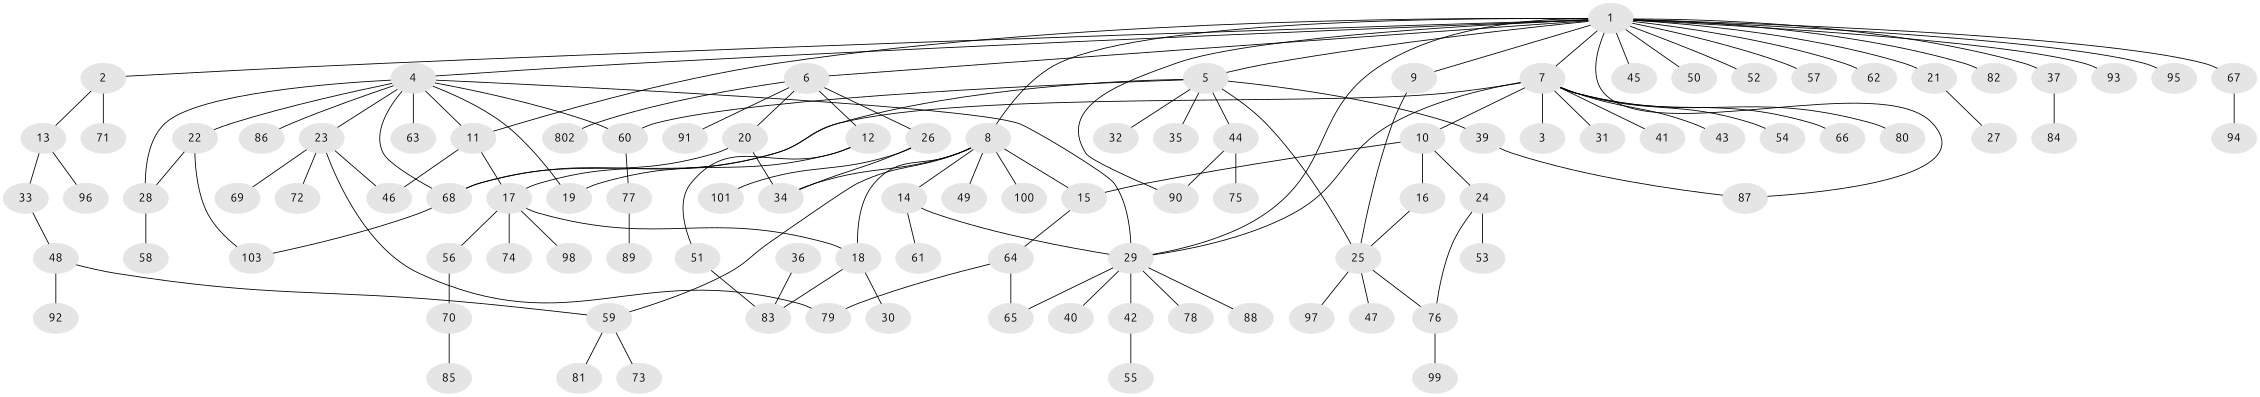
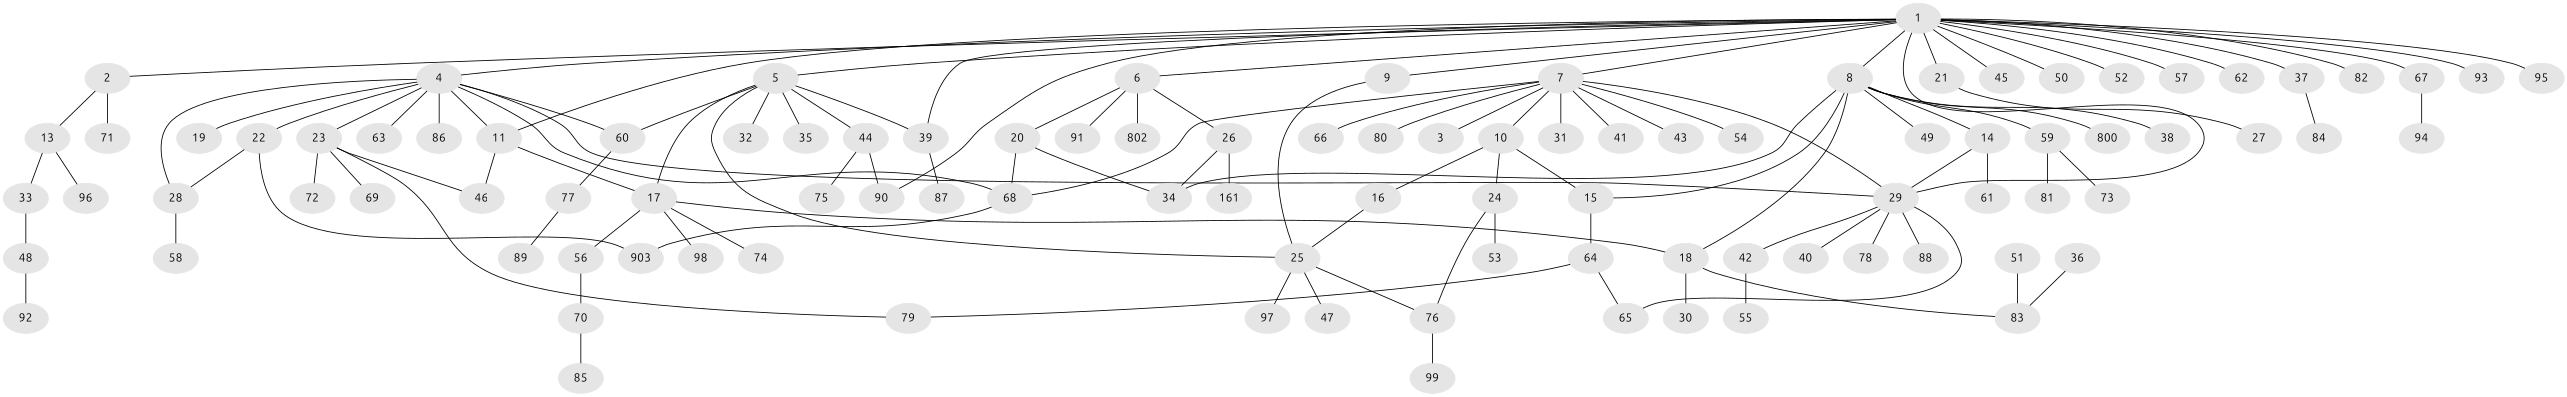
(1842, 104) -> (1392, 32)
(868, 138) -> none
none -> (2168, 138)
(721, 198) -> (1229, 198)
(1024, 198) -> (2108, 138)
(252, 258) -> (641, 258)
(331, 294) -> none
